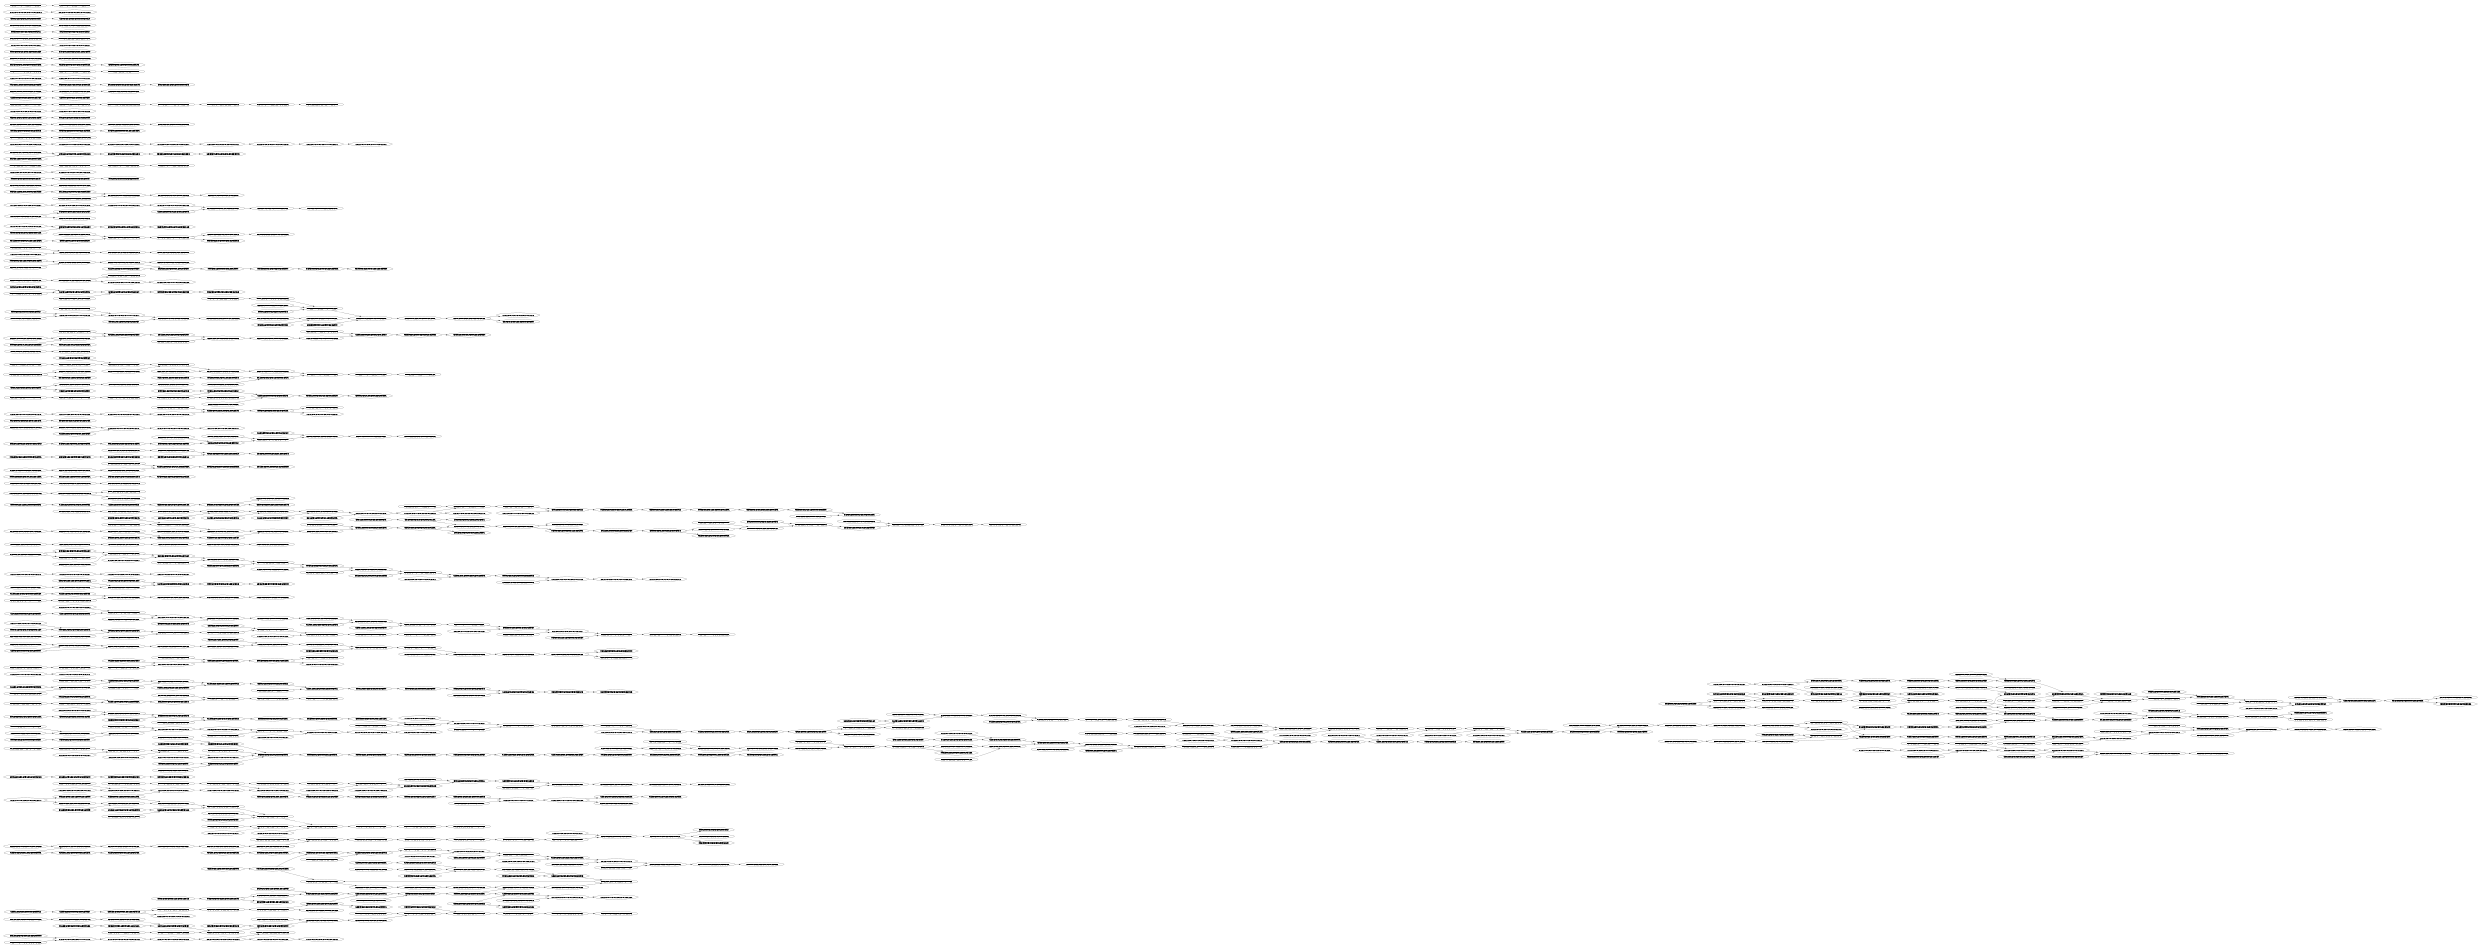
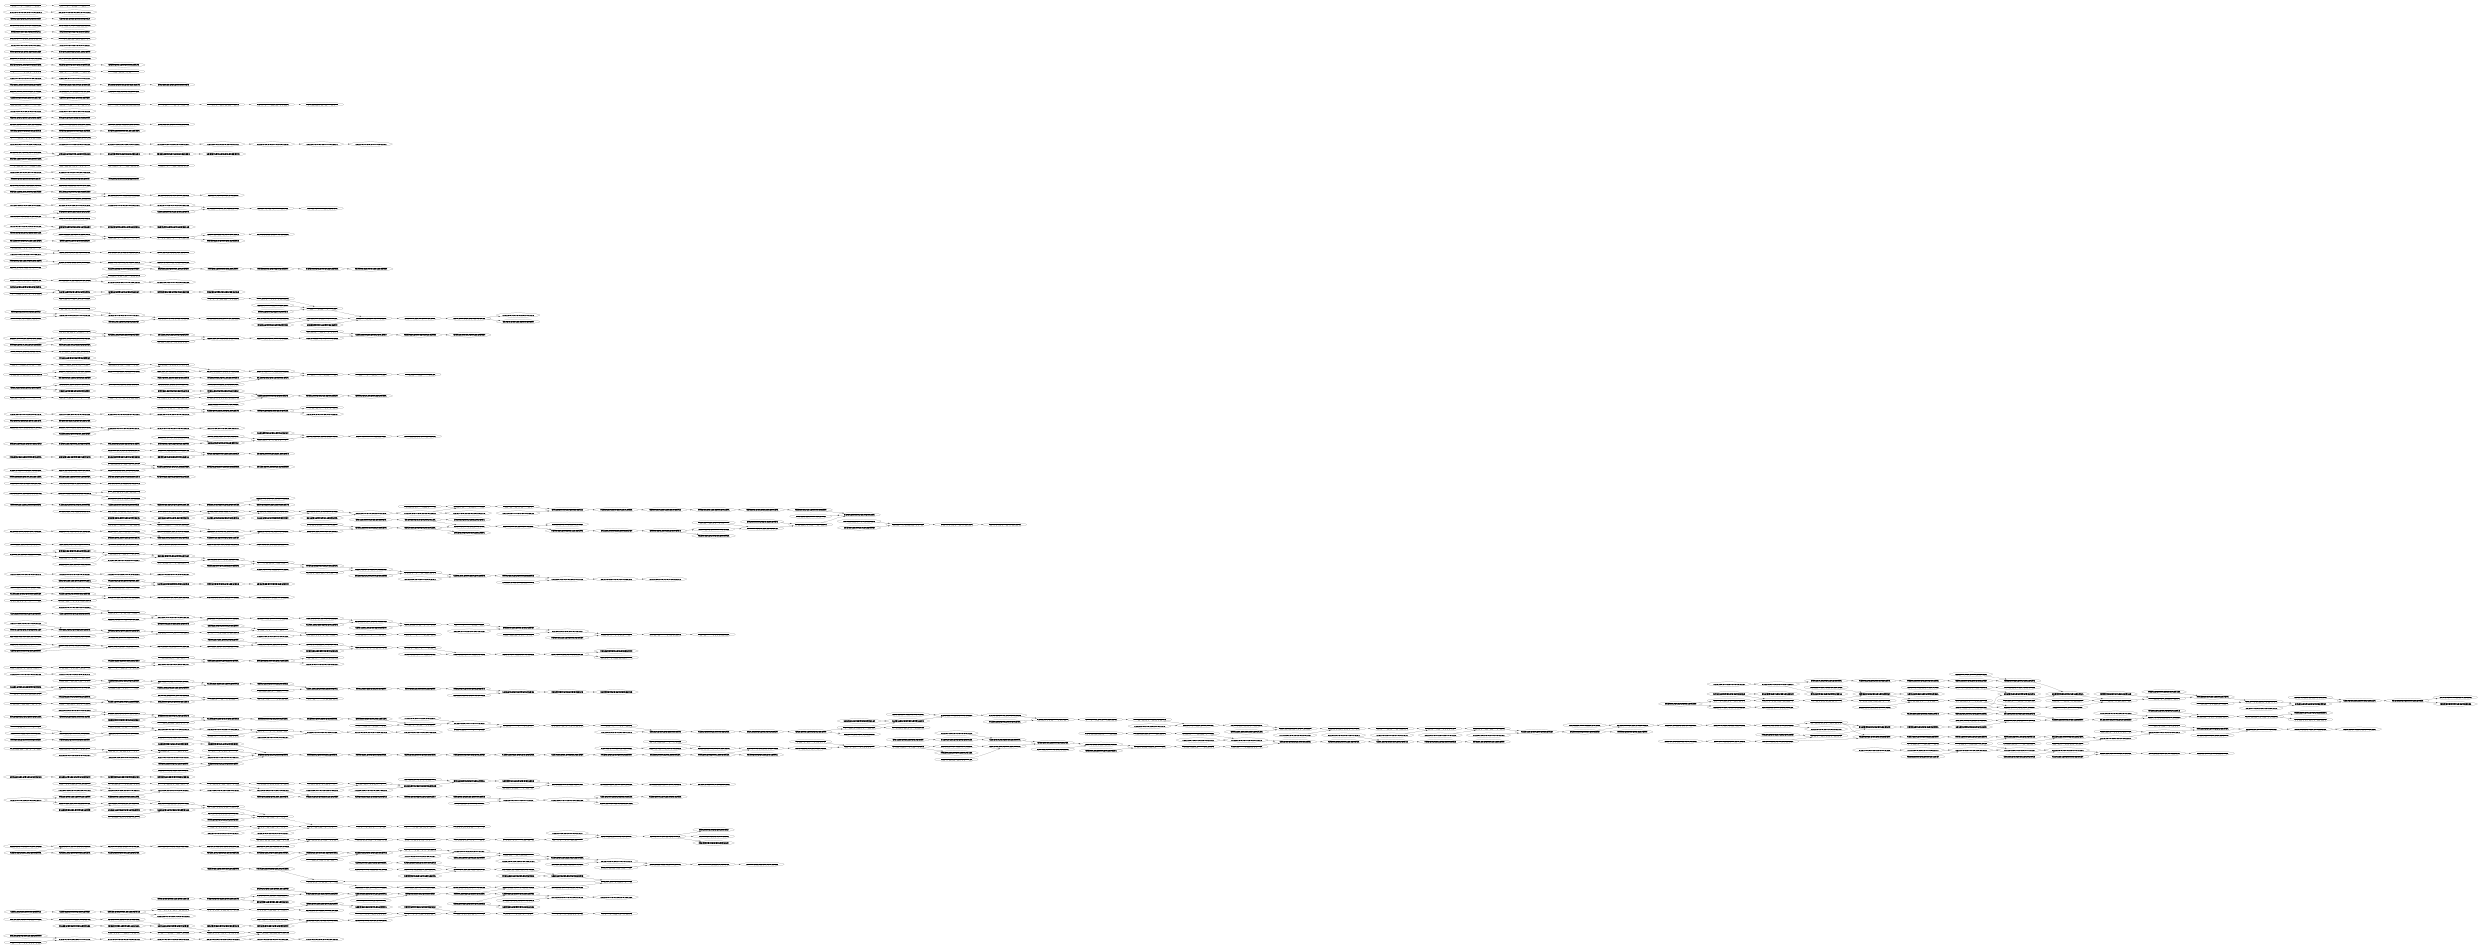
(834, 526) -> (832, 520)
(247, 929) -> (247, 933)
